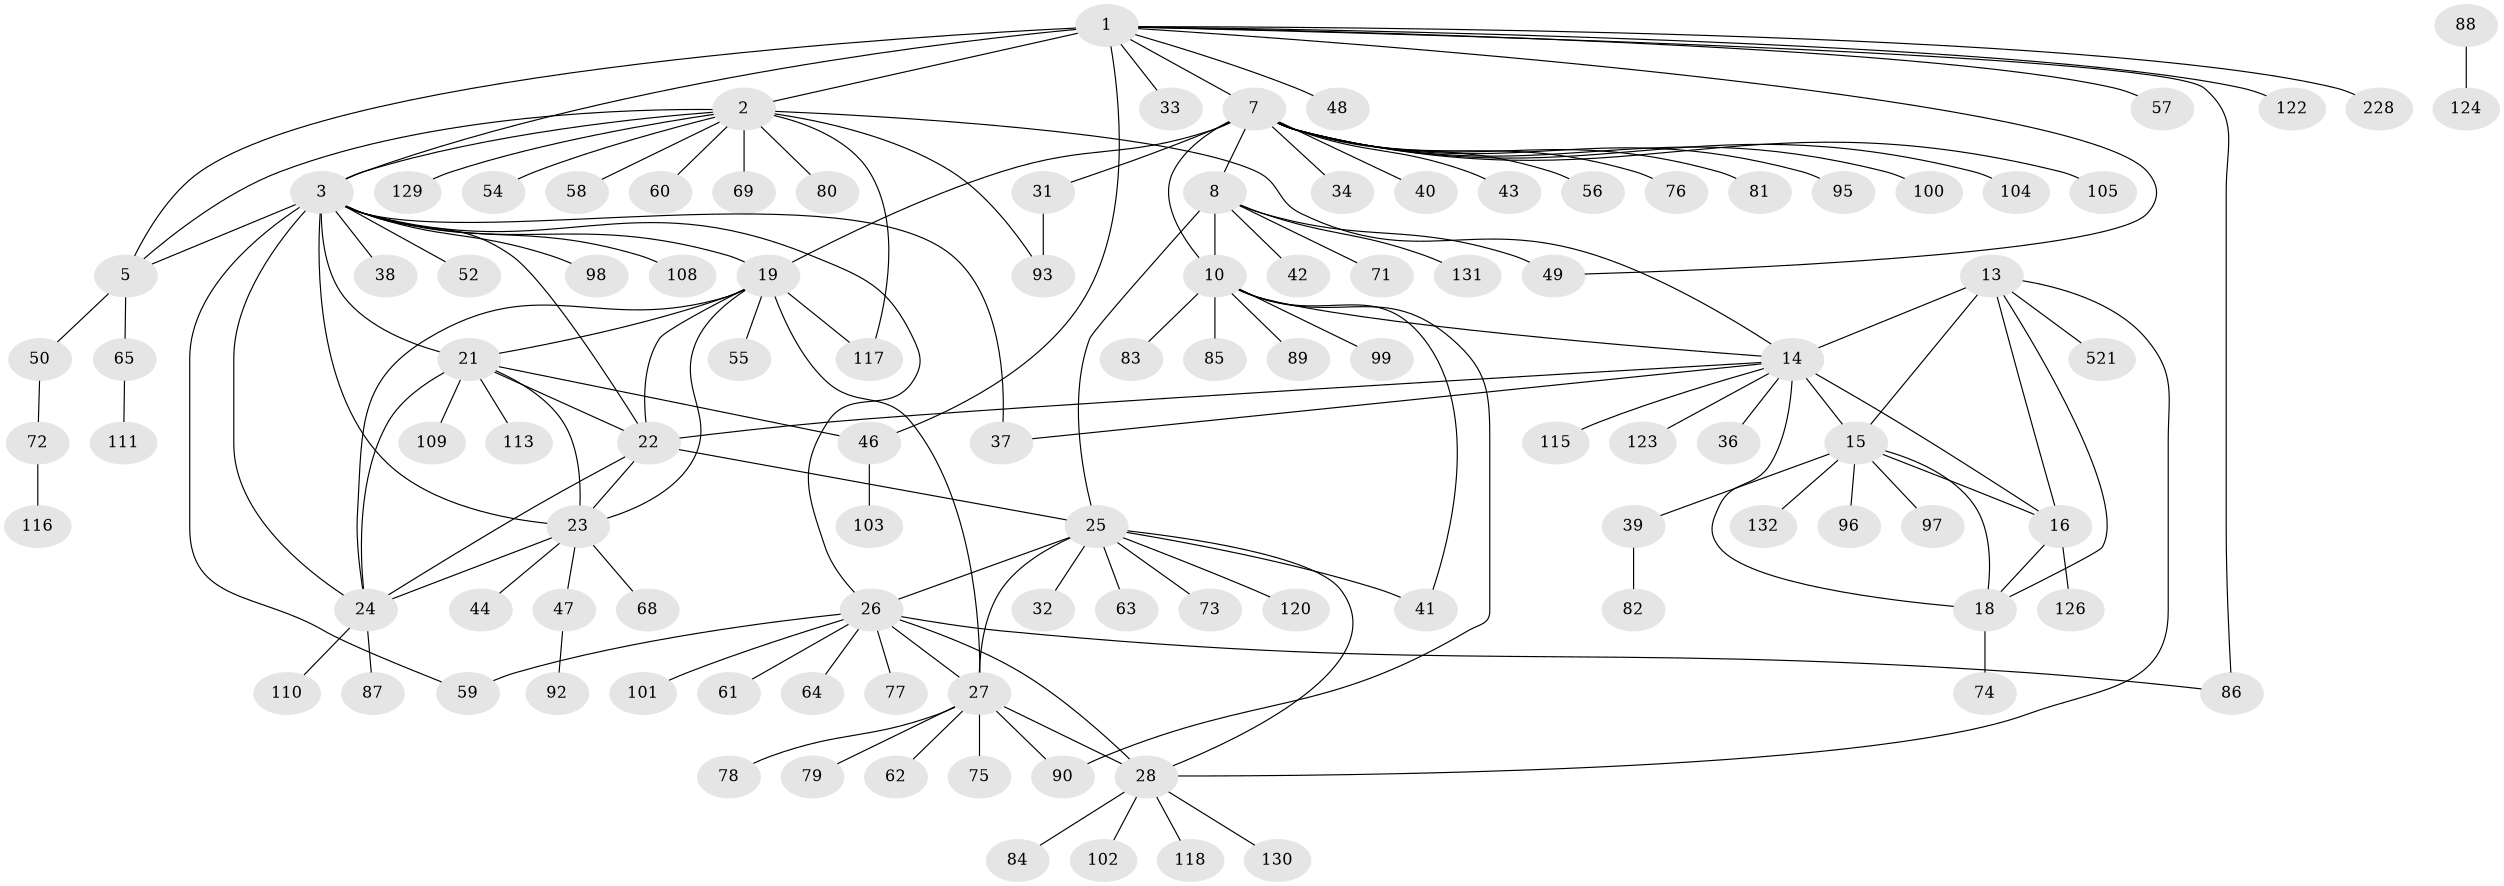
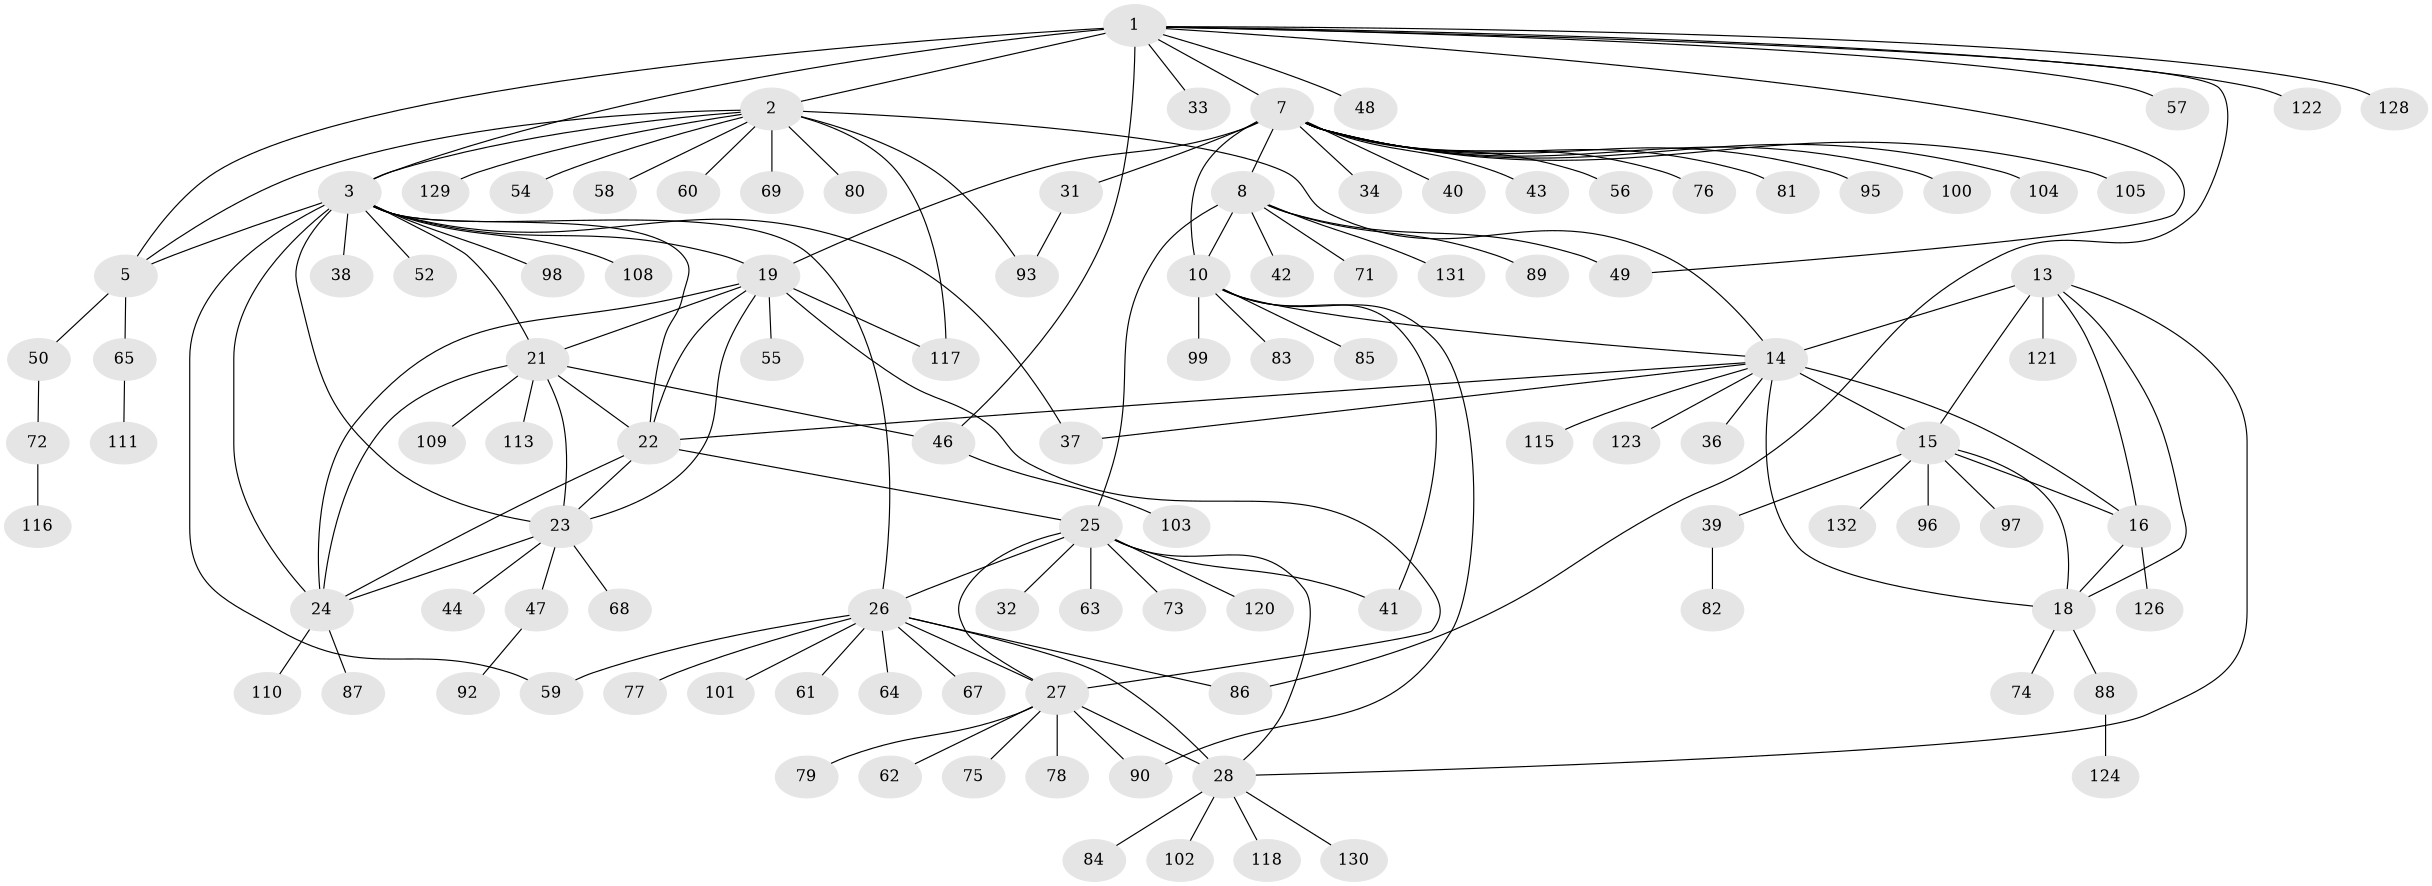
(2379, 109) -> (2394, 109)
(1257, 318) -> (1391, 233)
(2102, 360) -> (2043, 360)
none -> (2085, 652)
none -> (974, 694)
